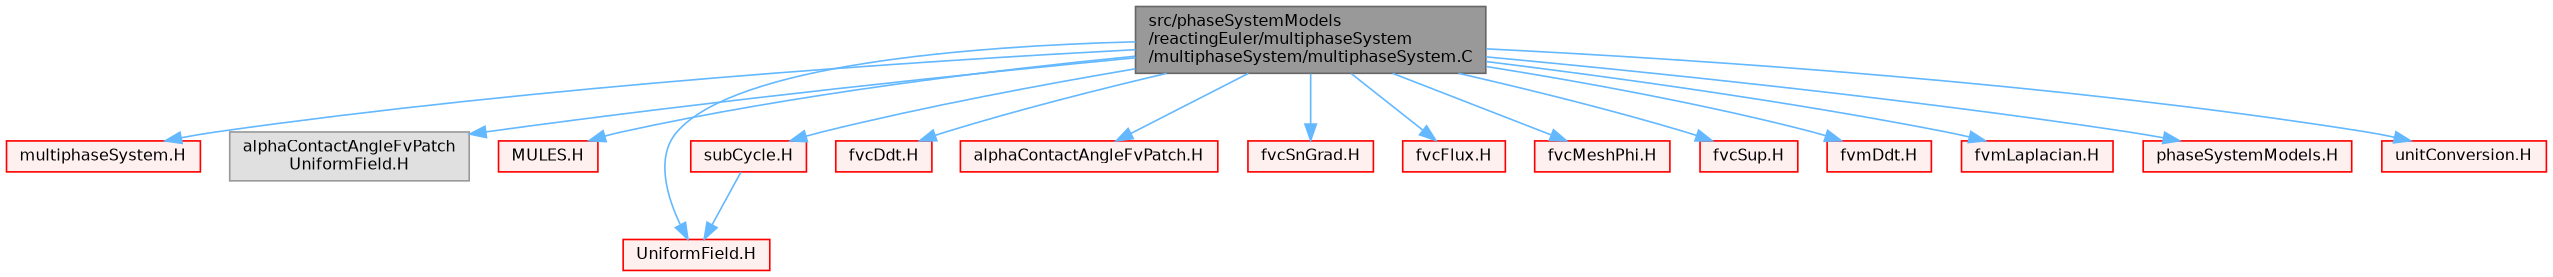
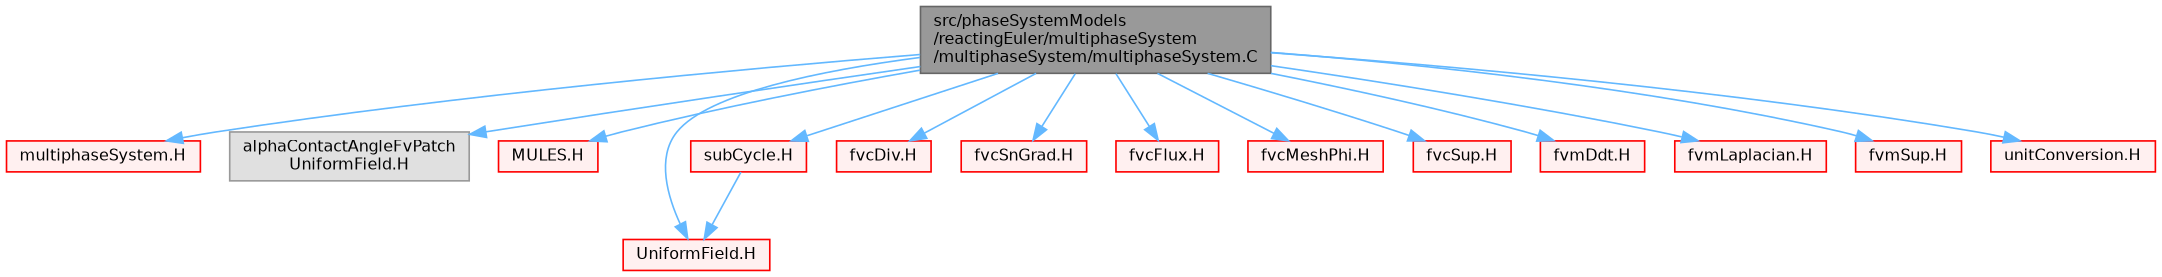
(884, 156) -> none
(1089, 156) -> (884, 156)
(2247, 156) -> (1909, 156)
